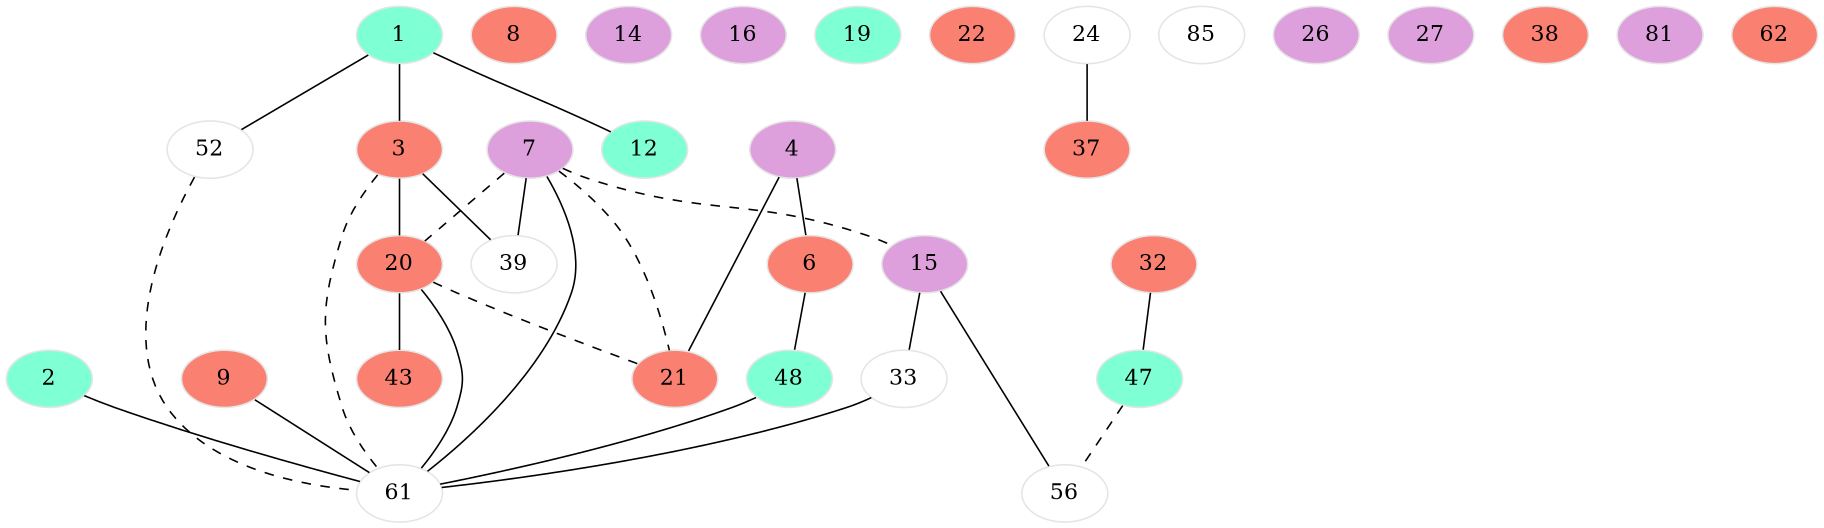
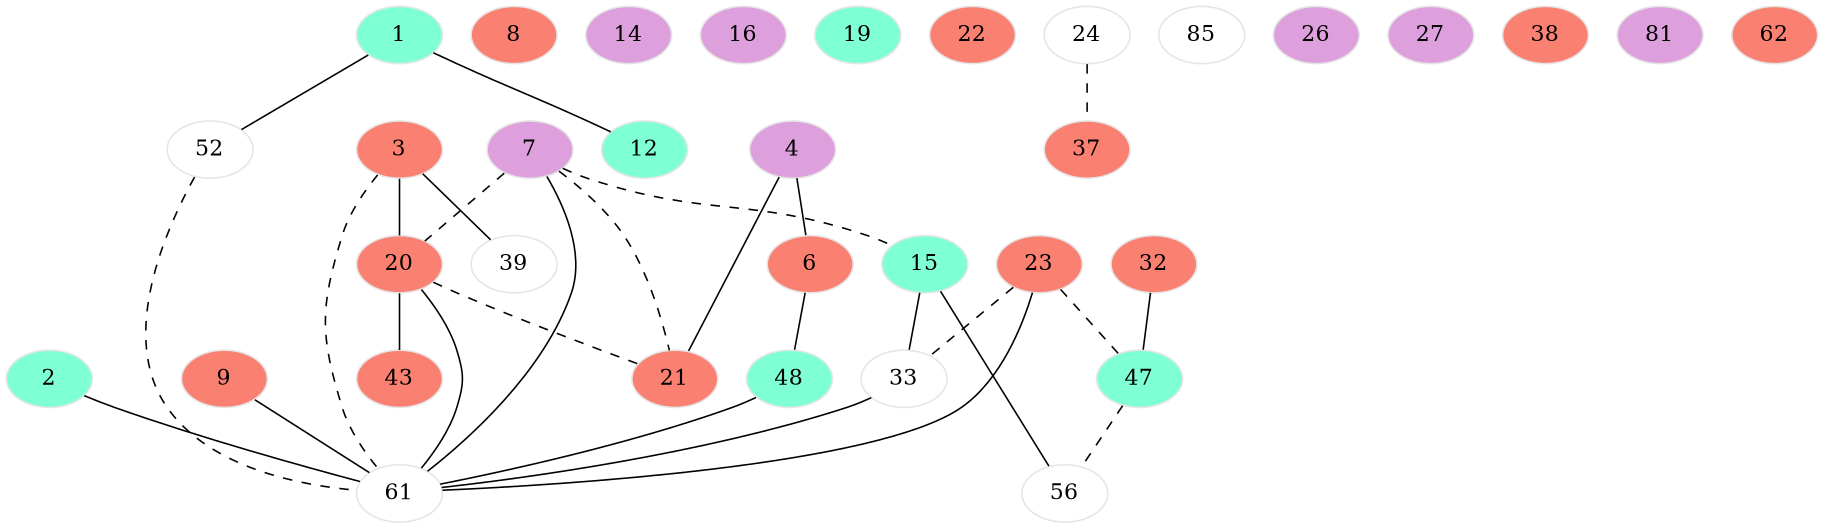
(400, 92) -> none
(1087, 92) -> (1087, 92)
(522, 207) -> none
(925, 264) -> (925, 264)
none -> (1039, 264)
